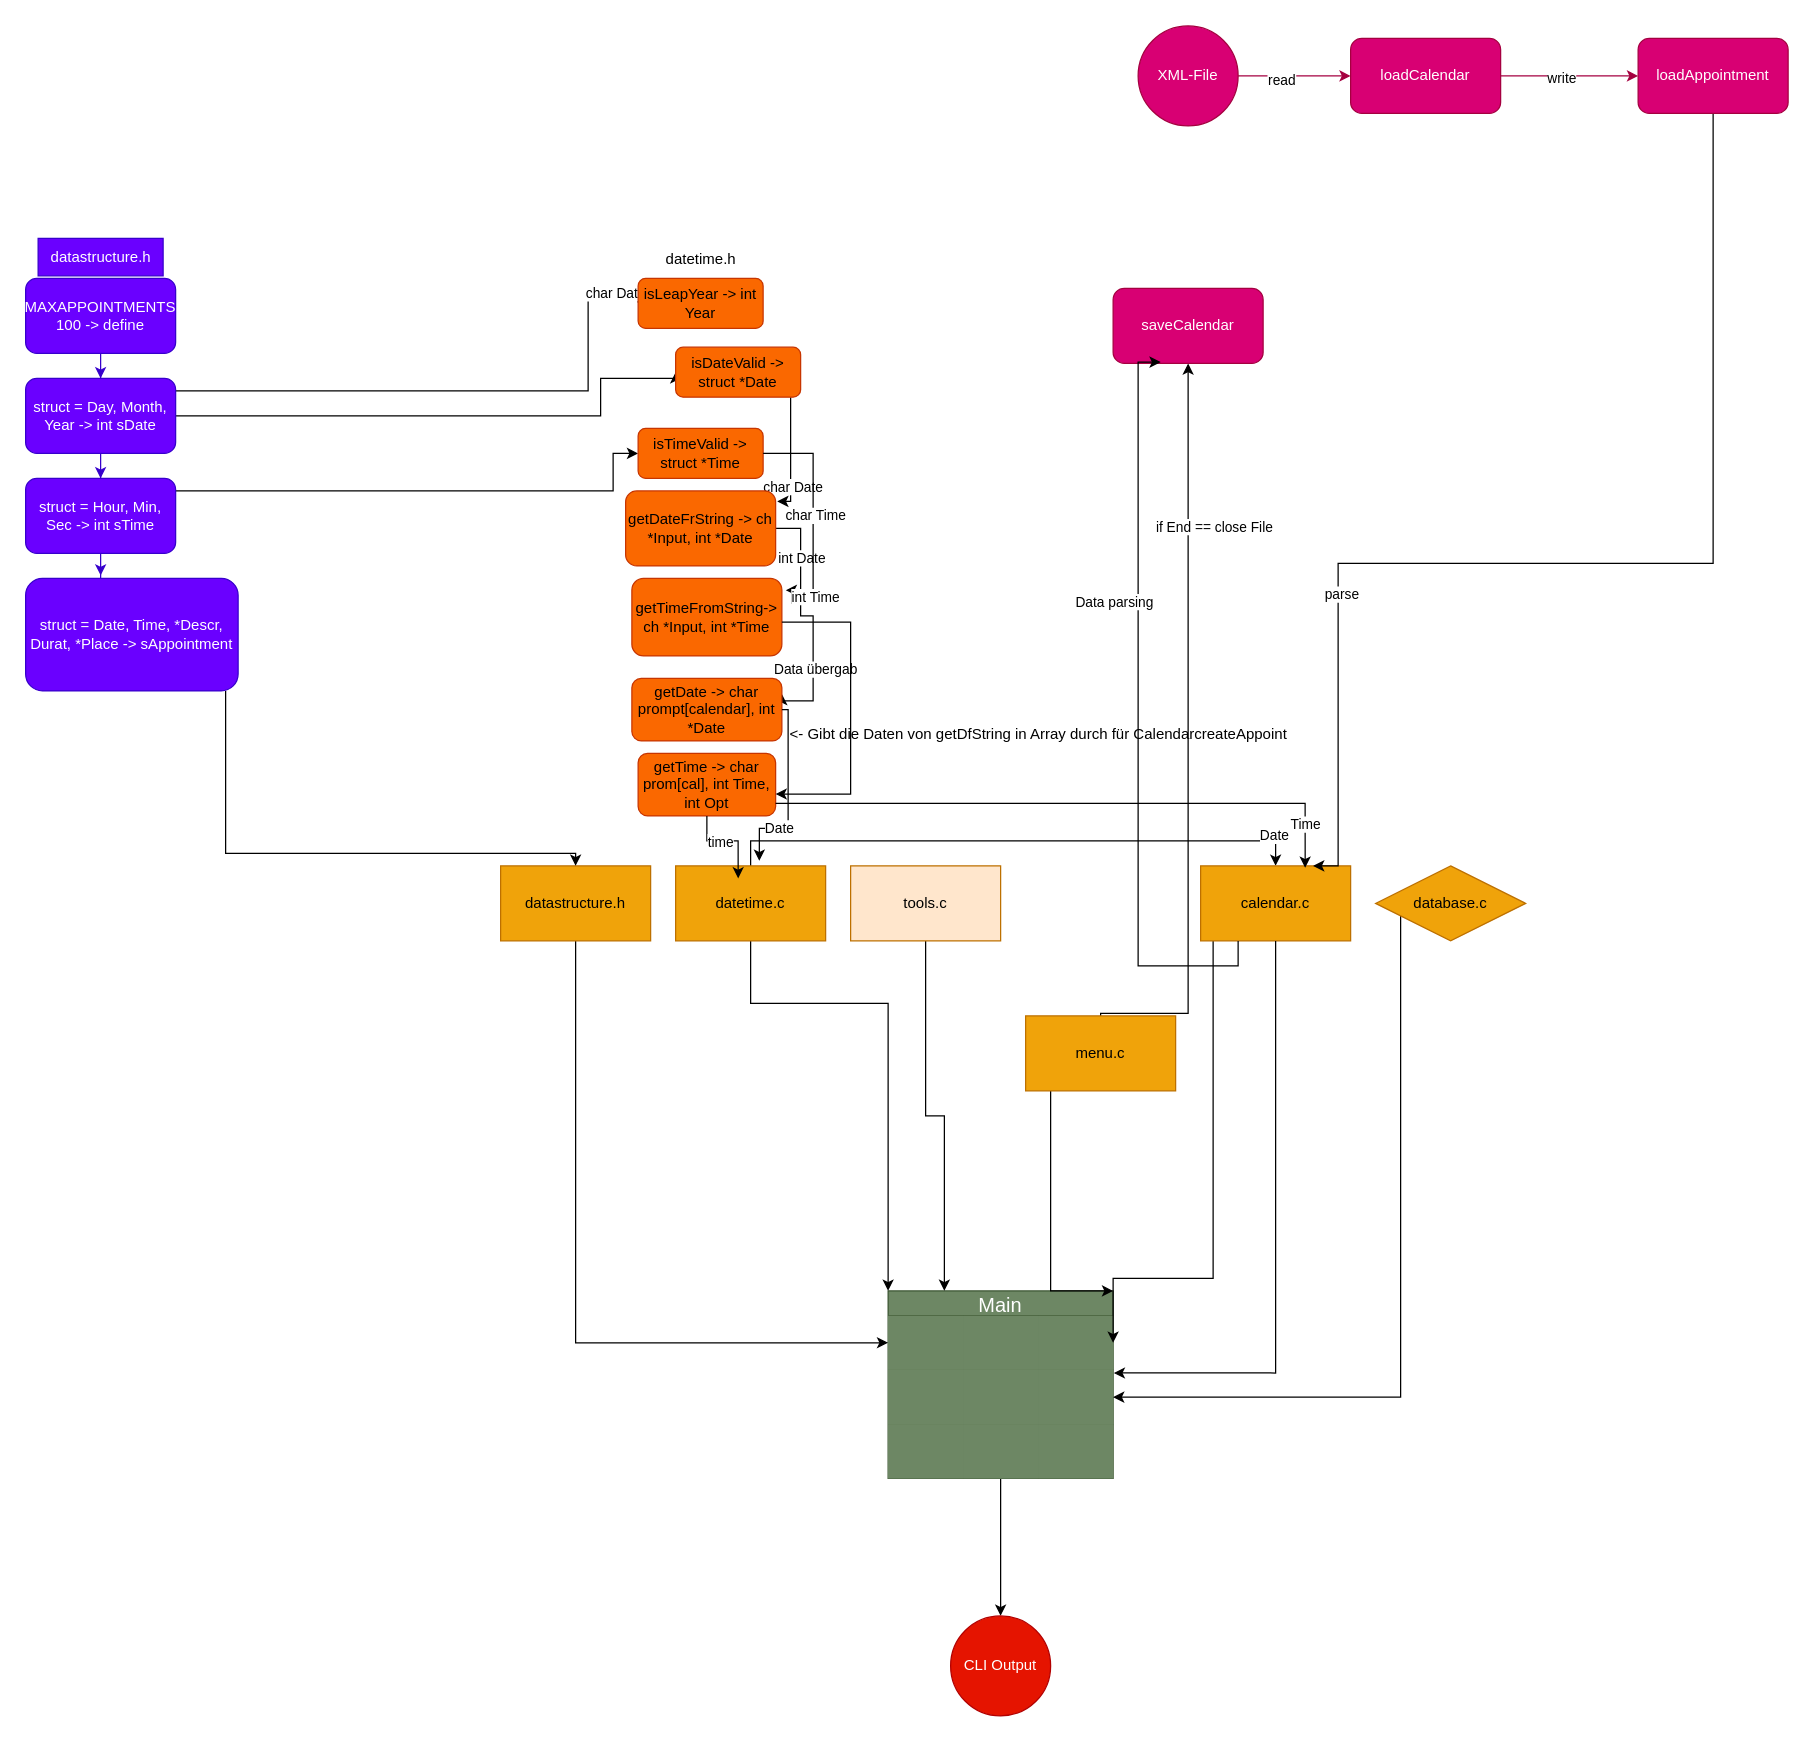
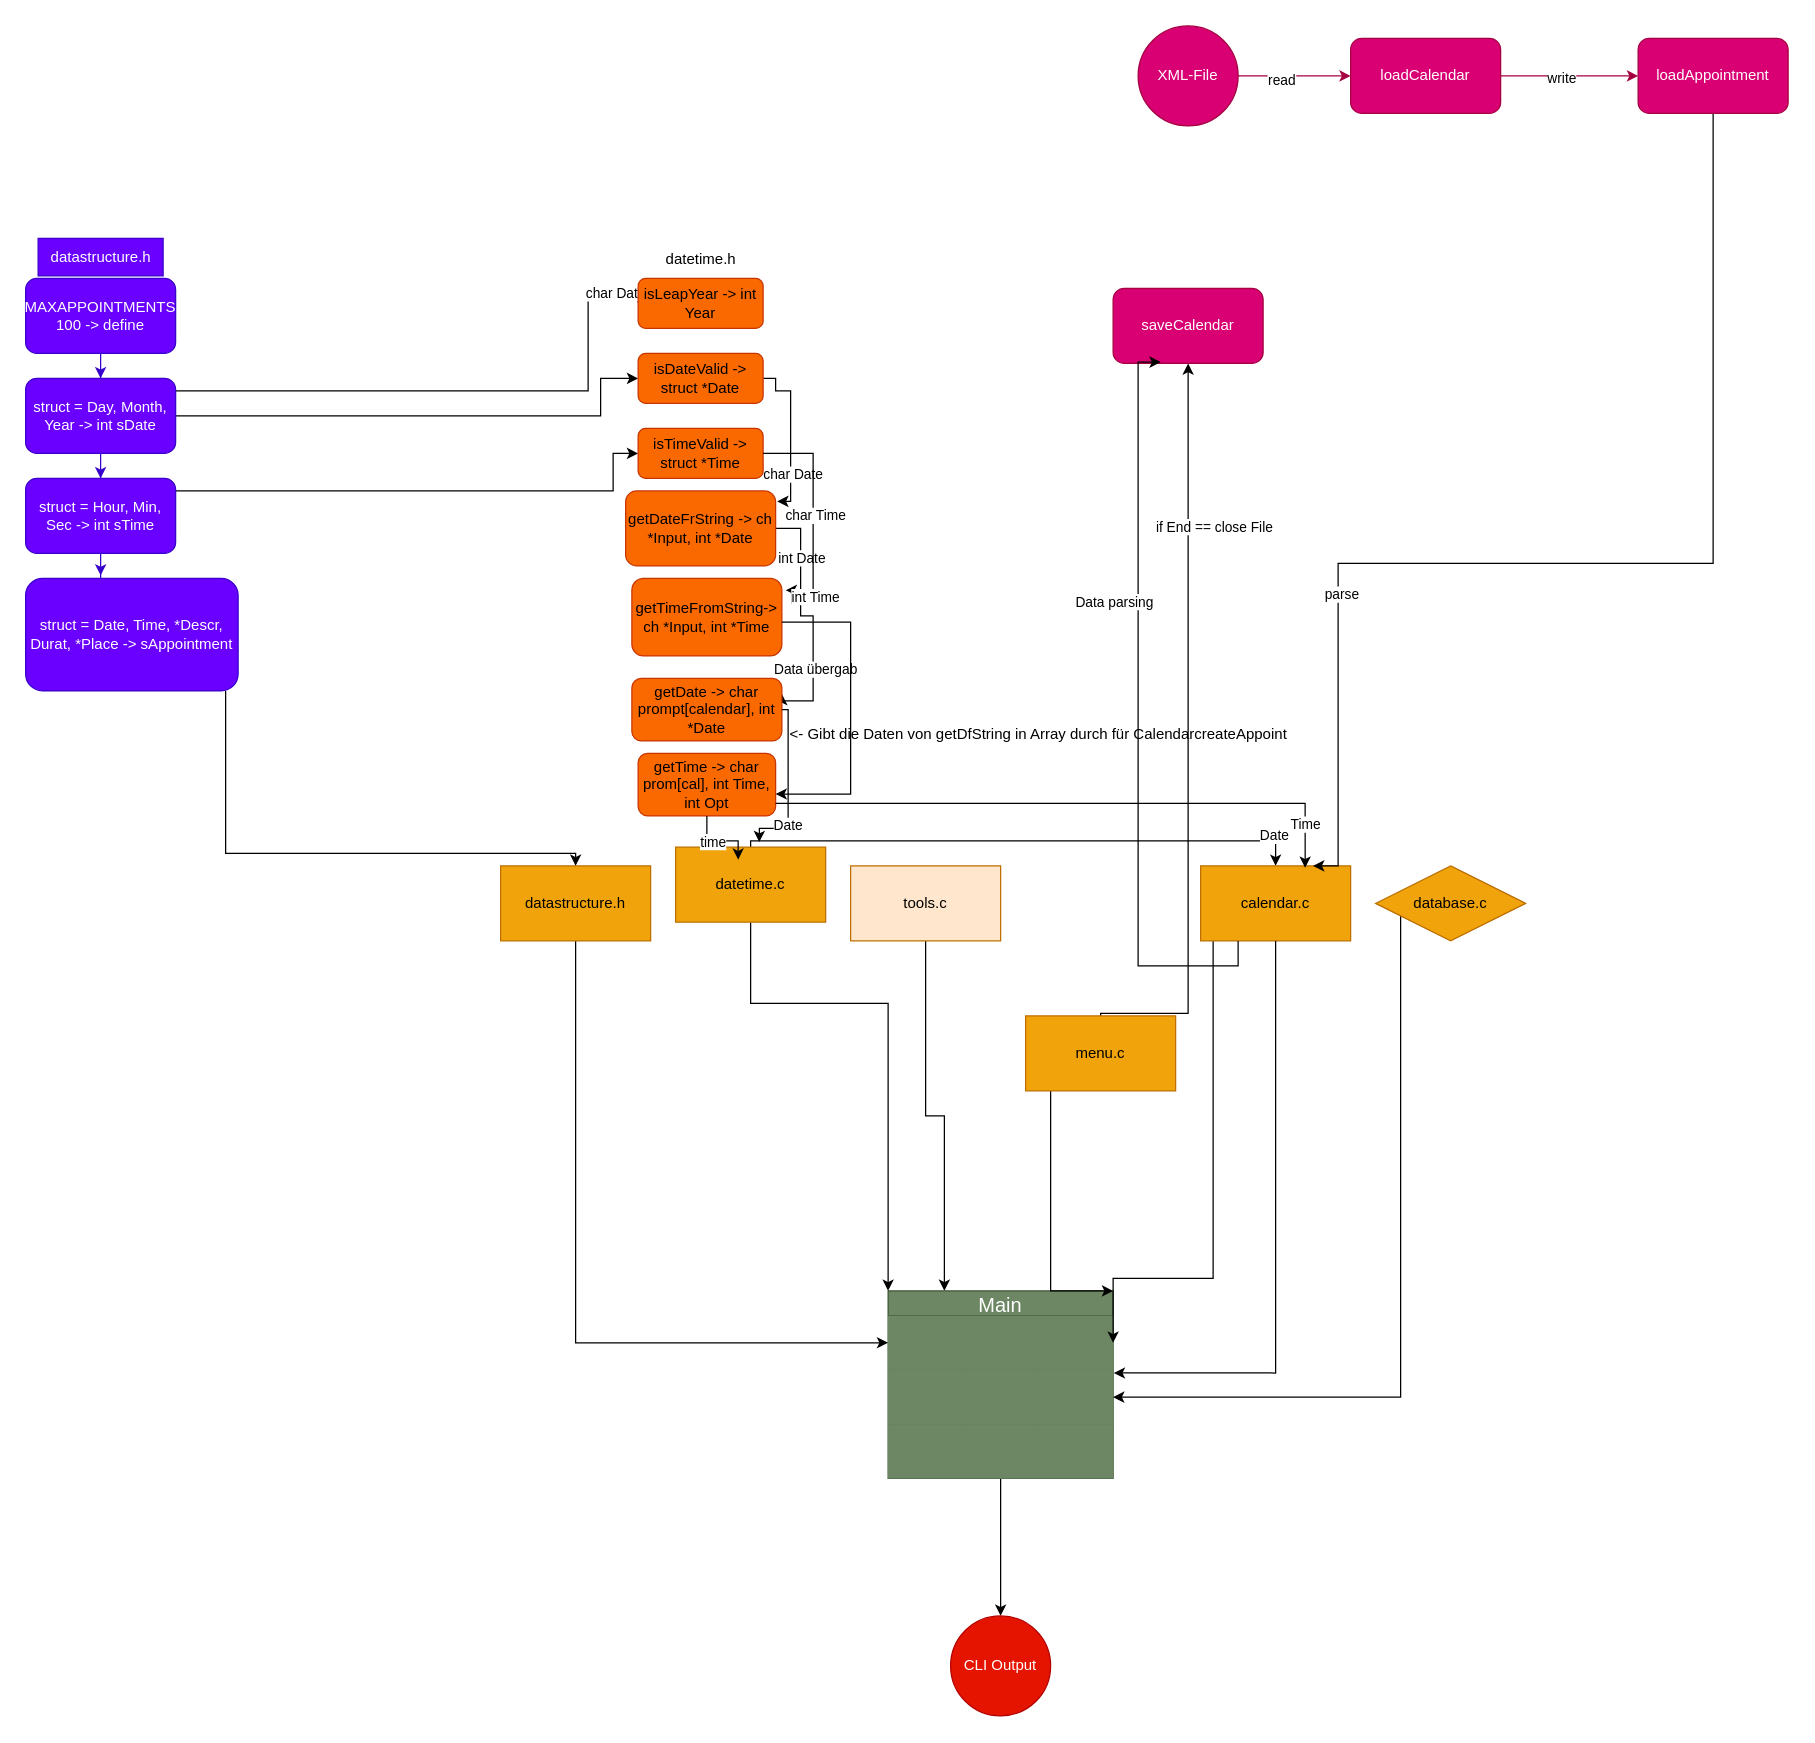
(738, 372) -> (701, 378)
(751, 903) -> (751, 884)
